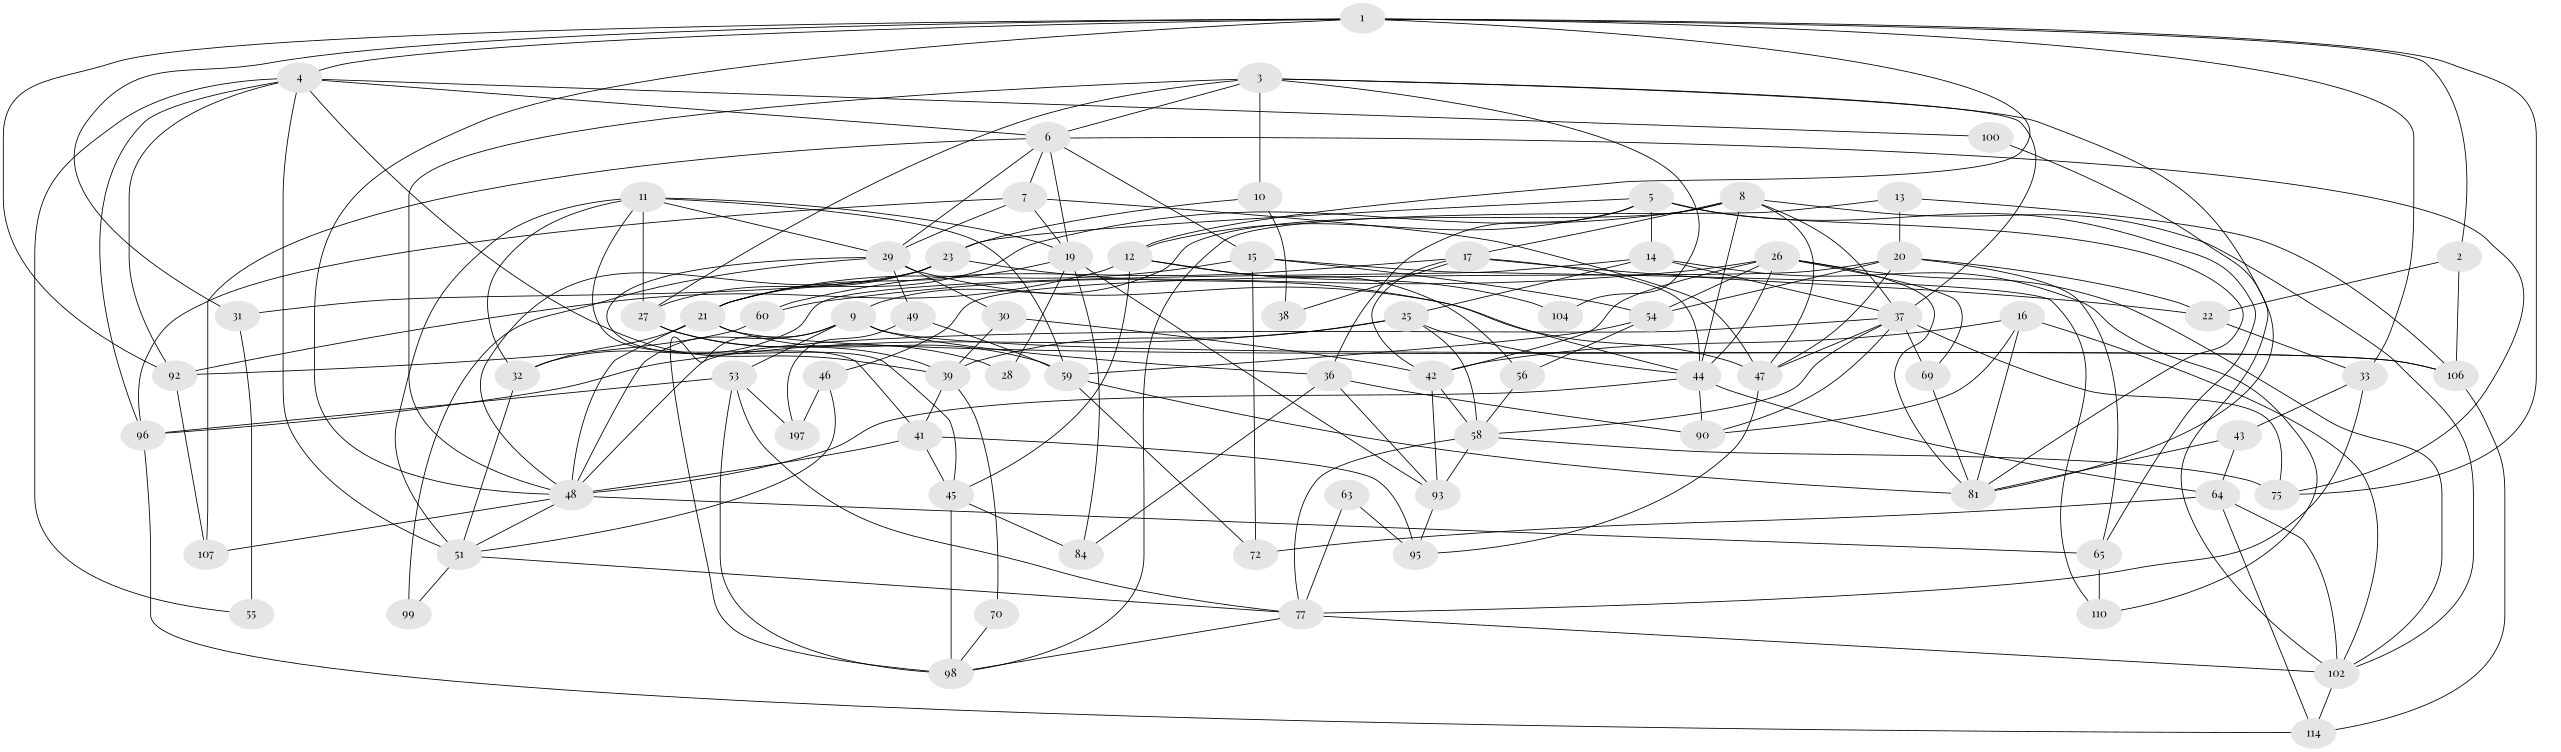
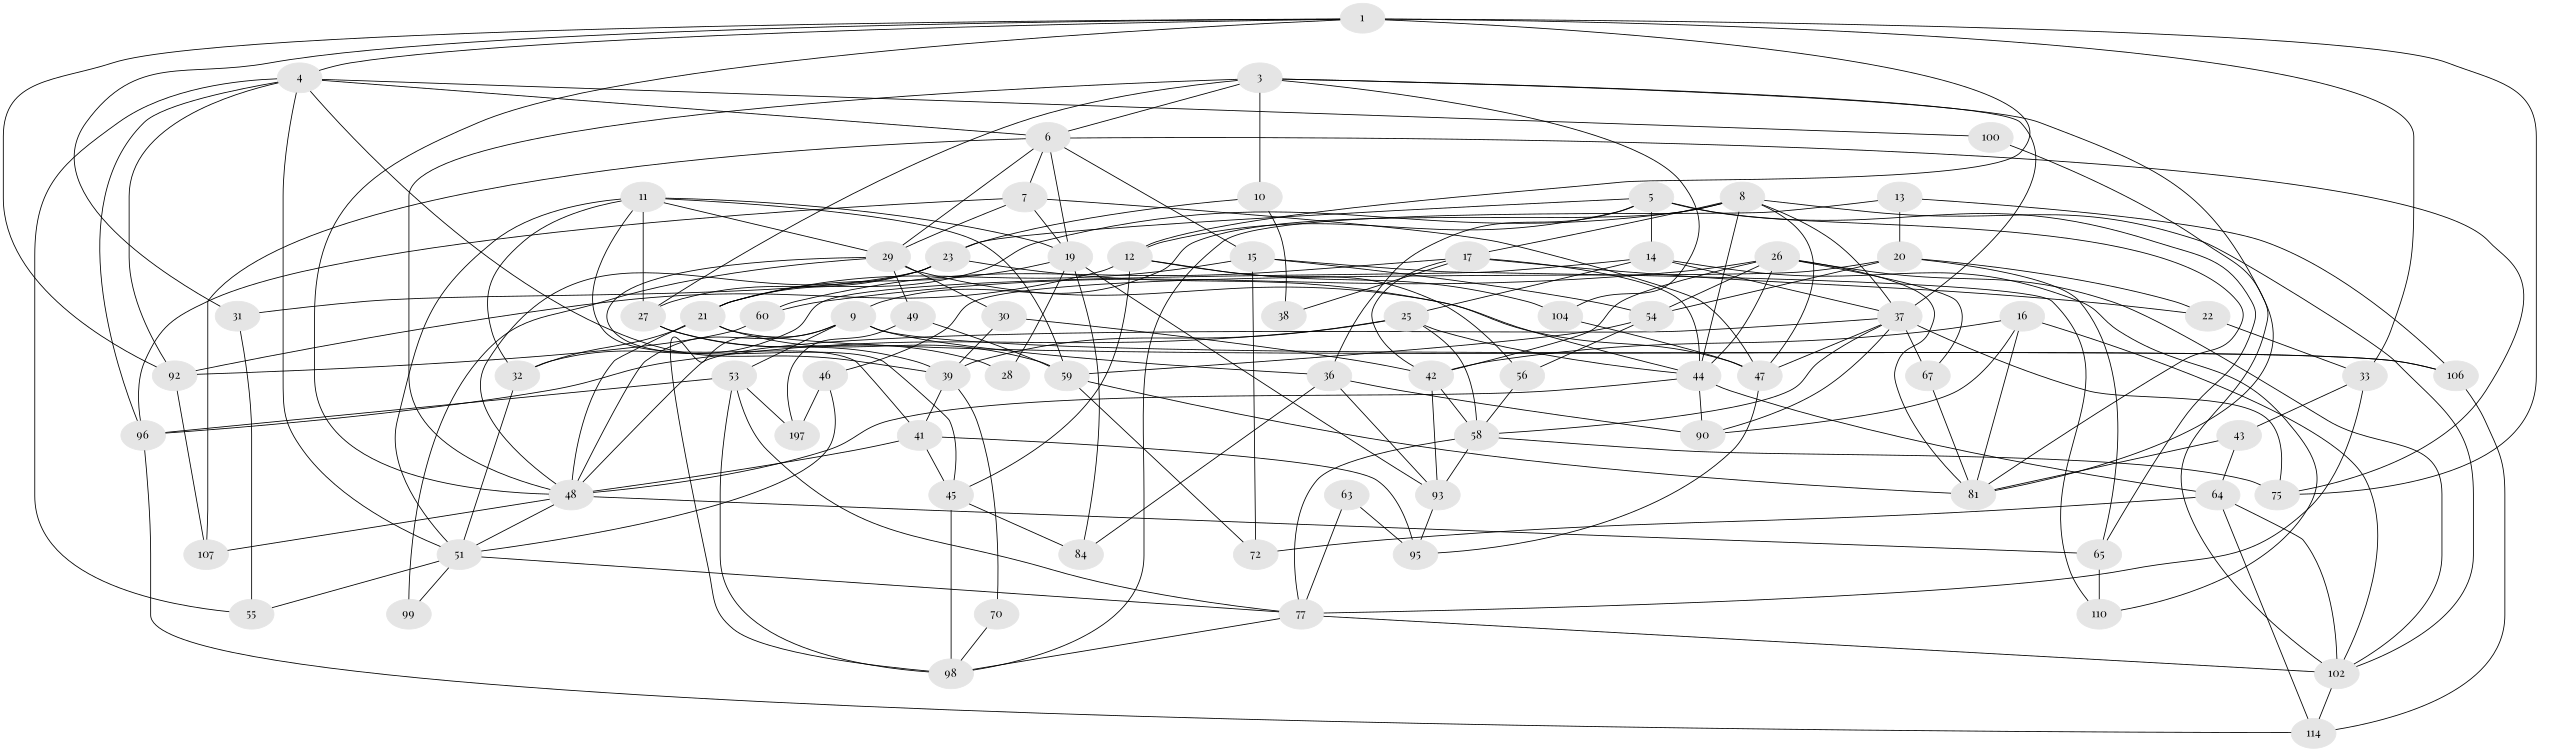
(2459, 257) -> none
(1838, 328) -> (1654, 340)
(1928, 376) -> (1928, 376)
none -> (356, 584)
